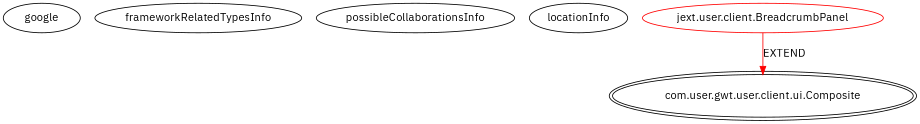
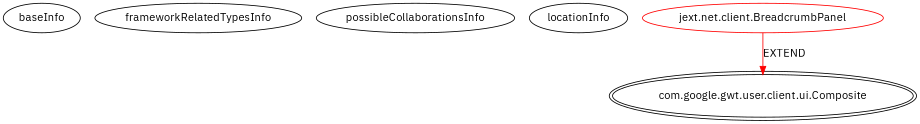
(42, 18) -> (42, 18)
(763, 18) -> (763, 18)
(763, 96) -> (763, 96)
